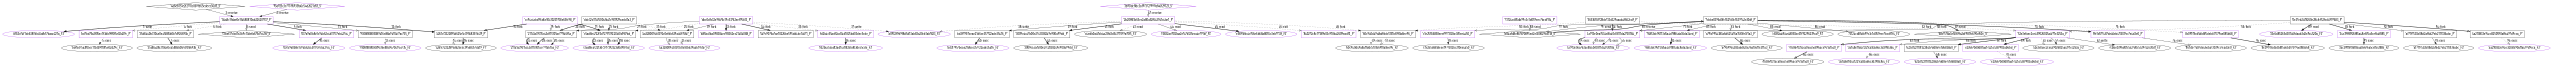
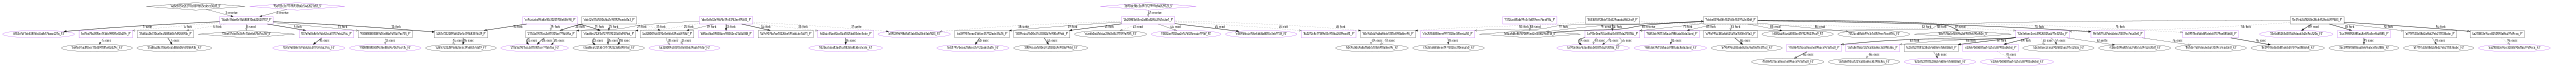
(1671, 40) -> (1671, 40)
(609, 48) -> (609, 48)
(1864, 62) -> (1864, 62)
